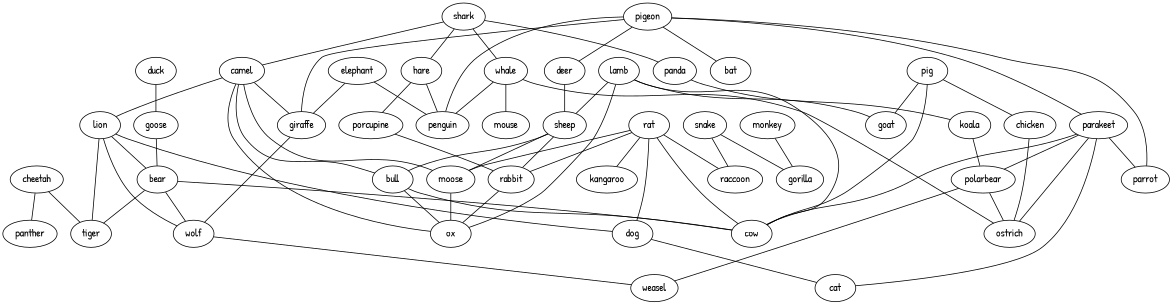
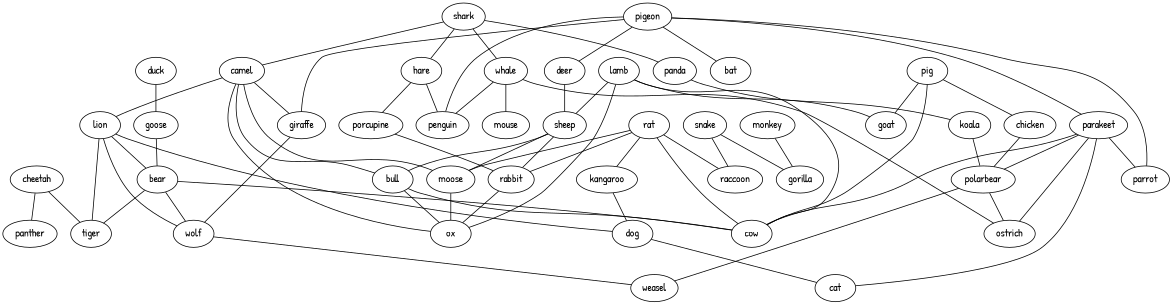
(357, 71) -> none
(646, 180) -> (620, 207)
(1024, 180) -> (1003, 157)
